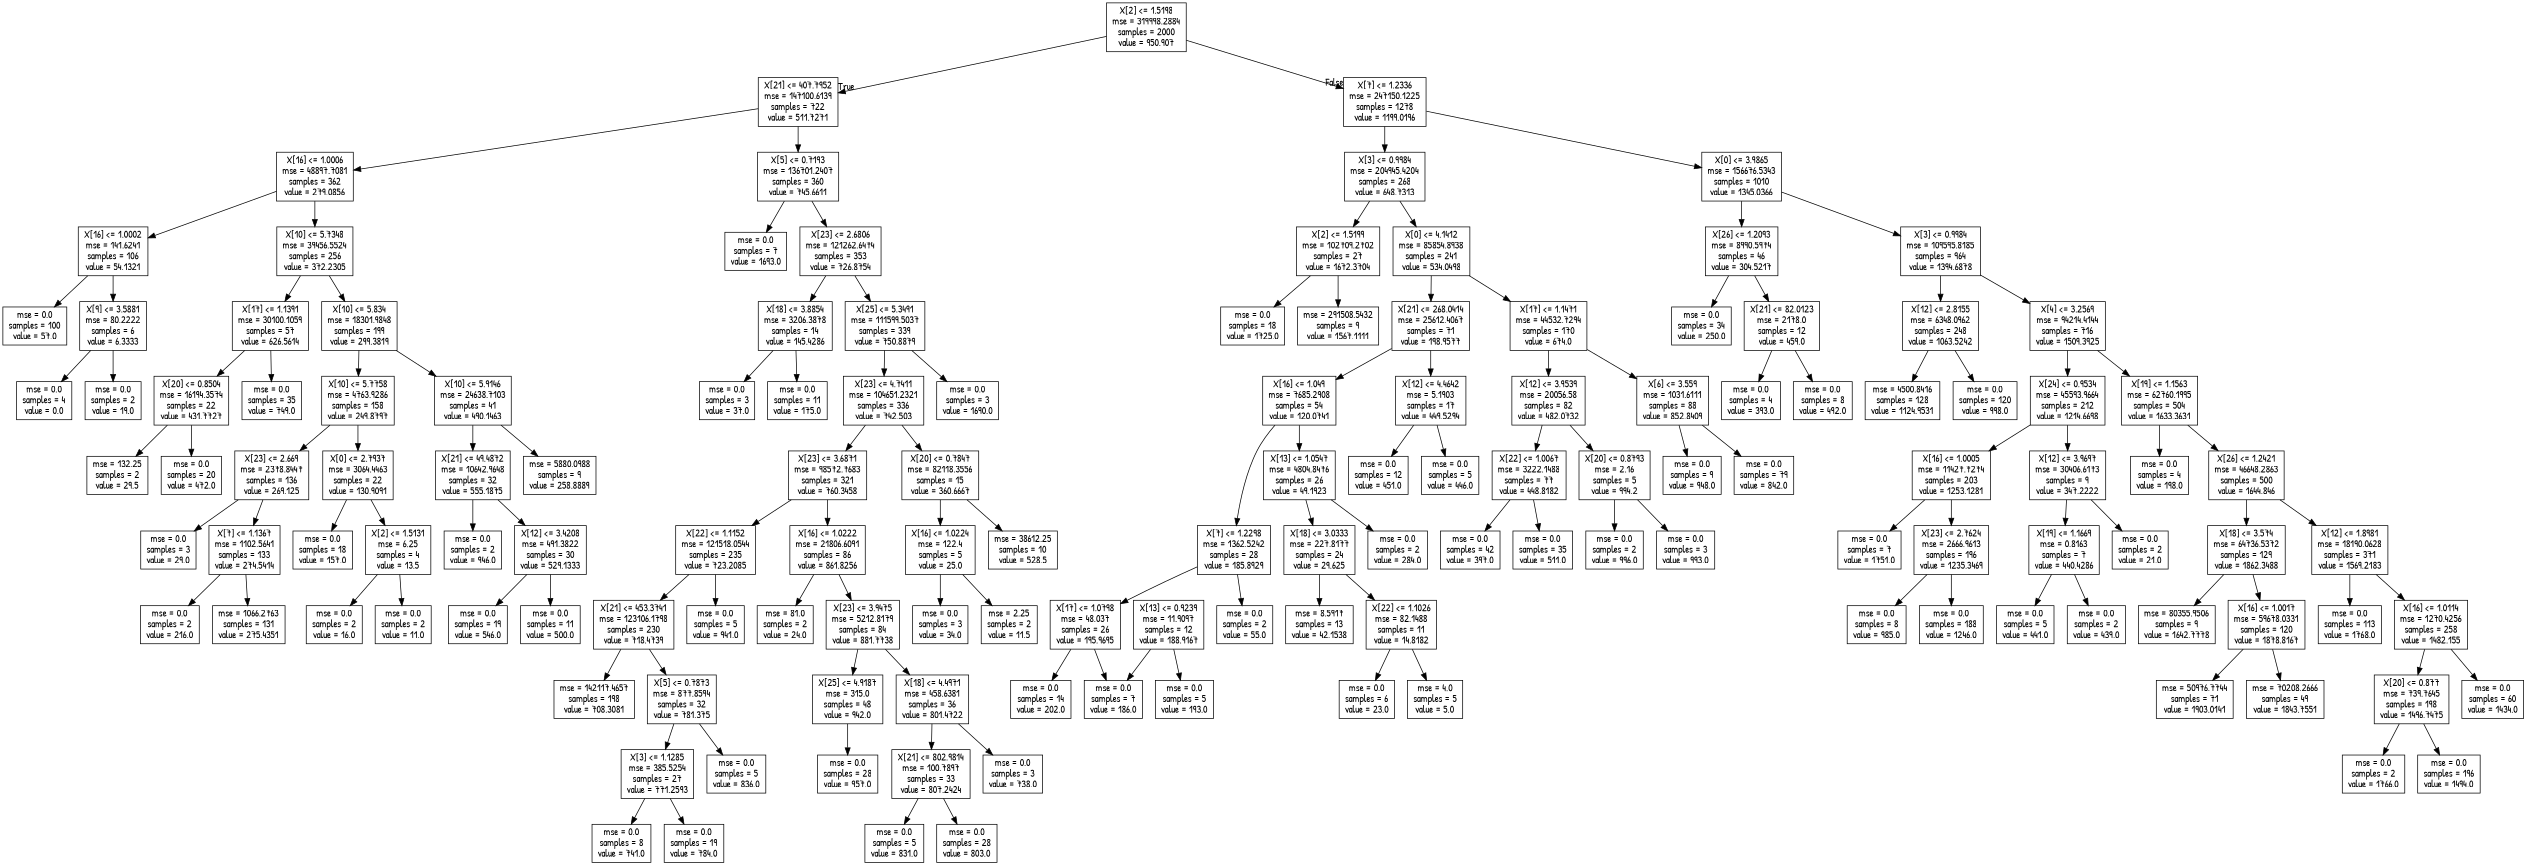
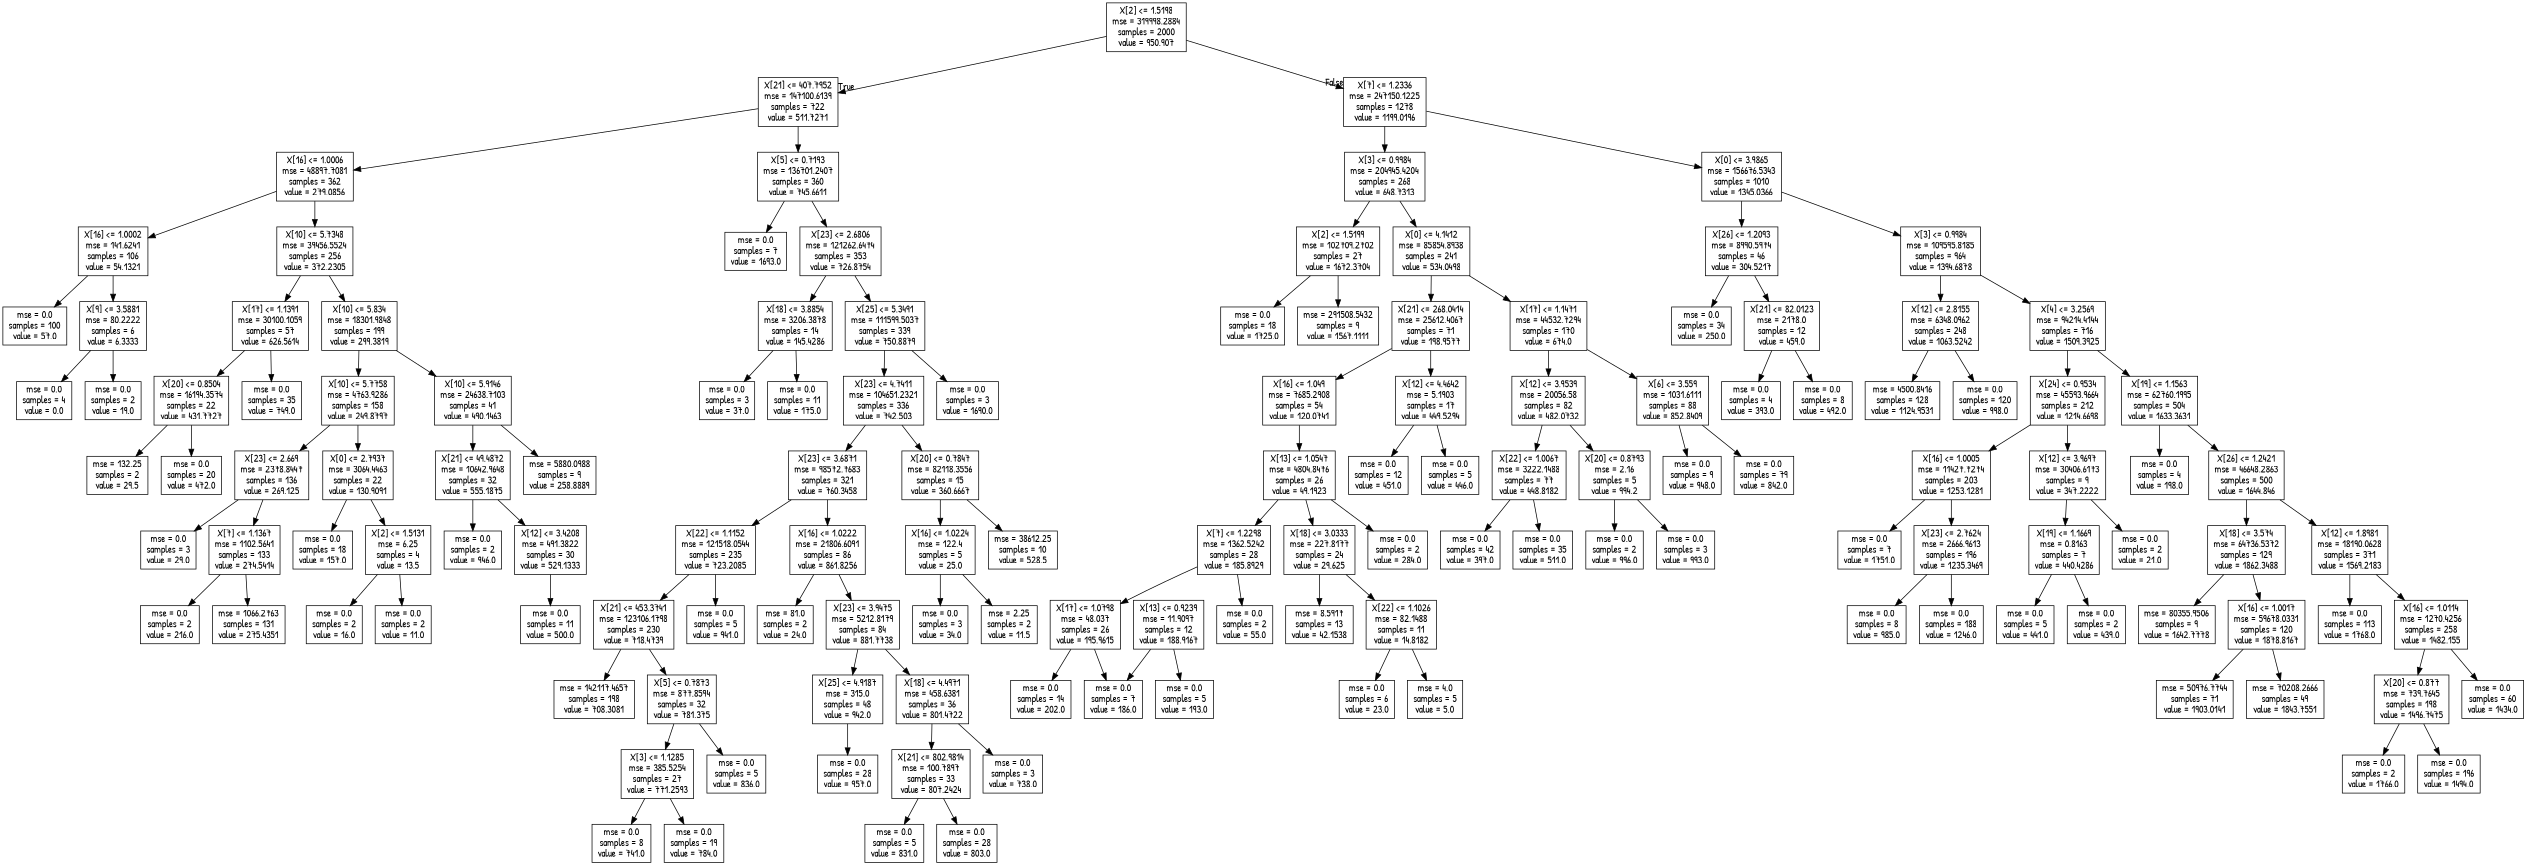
(1249, 469) -> (1269, 510)
(478, 625) -> none
(1085, 625) -> (1085, 625)
